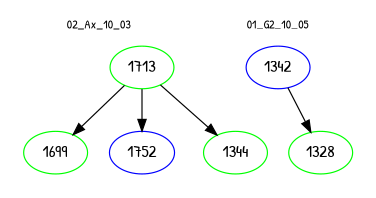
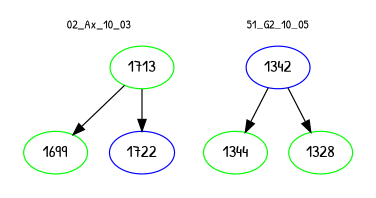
(278, 25) -> (278, 25)
(177, 100) -> (260, 105)
(142, 153) -> (142, 153)
